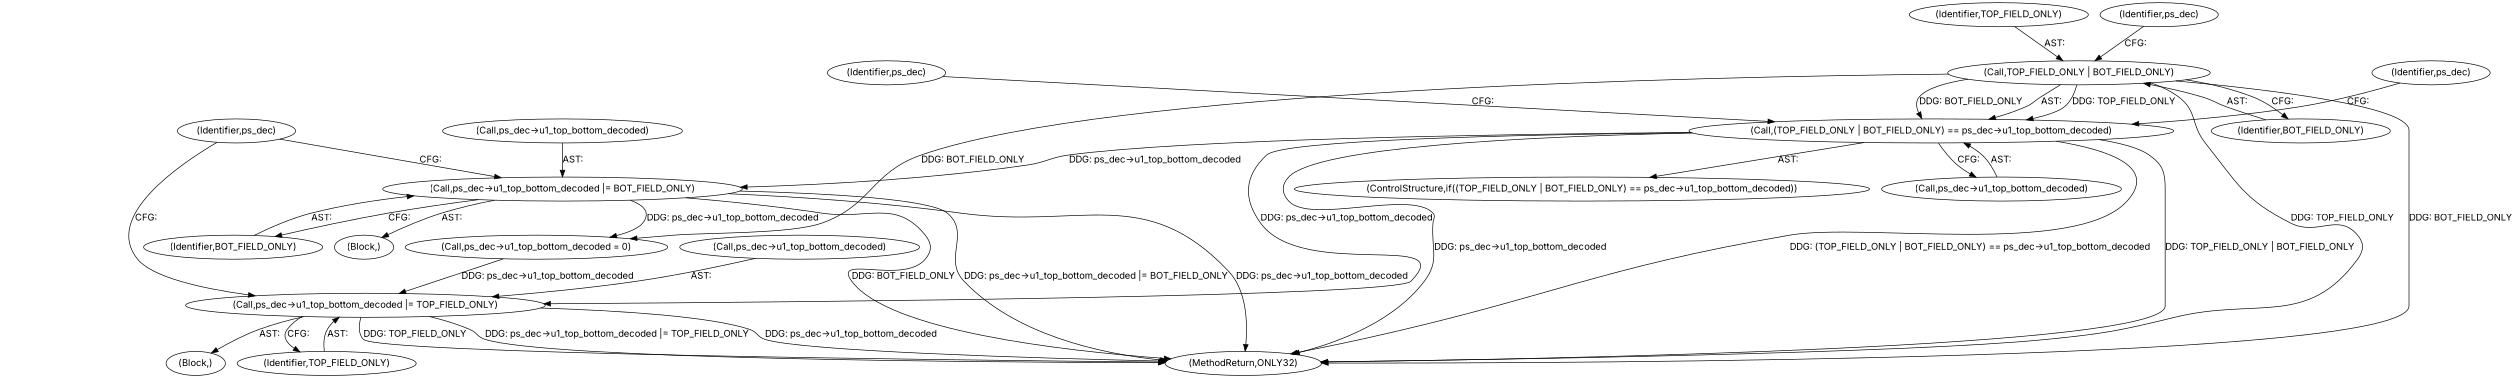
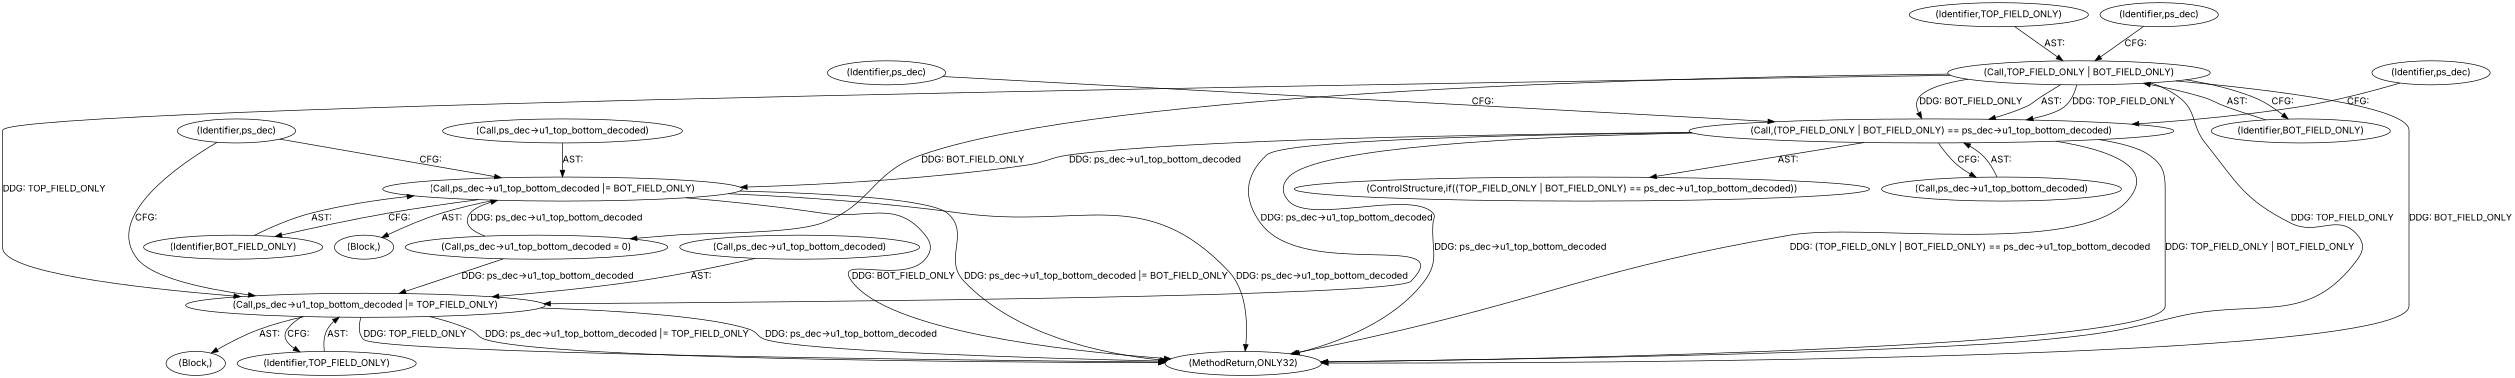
none -> (797, 96)
(643, 222) -> (468, 217)
